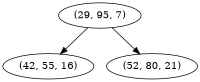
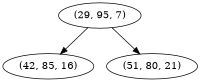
(48, 66) -> (48, 66)
(152, 66) -> (152, 66)
